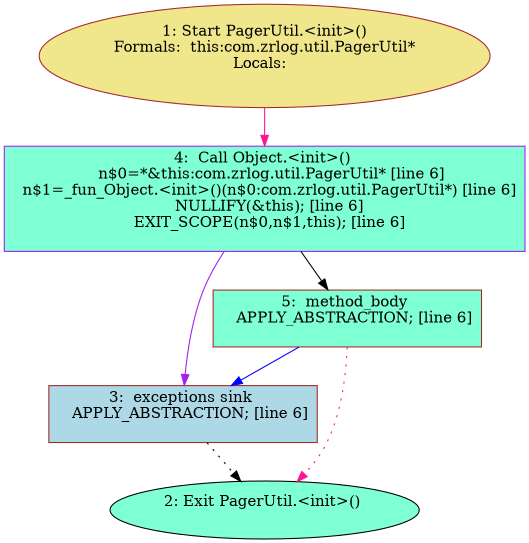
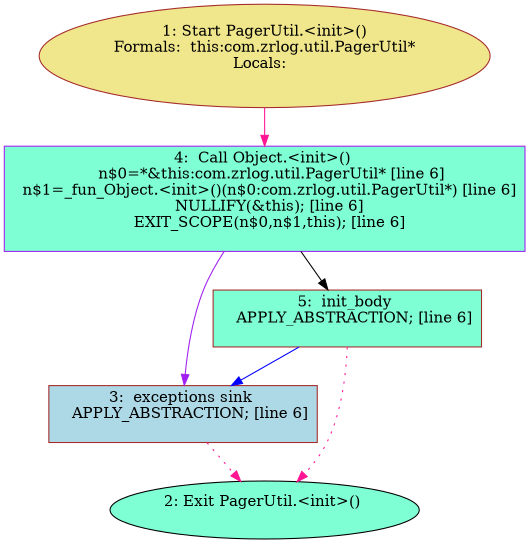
(347, 319) -> (347, 319)
(220, 458) -> (220, 458)
